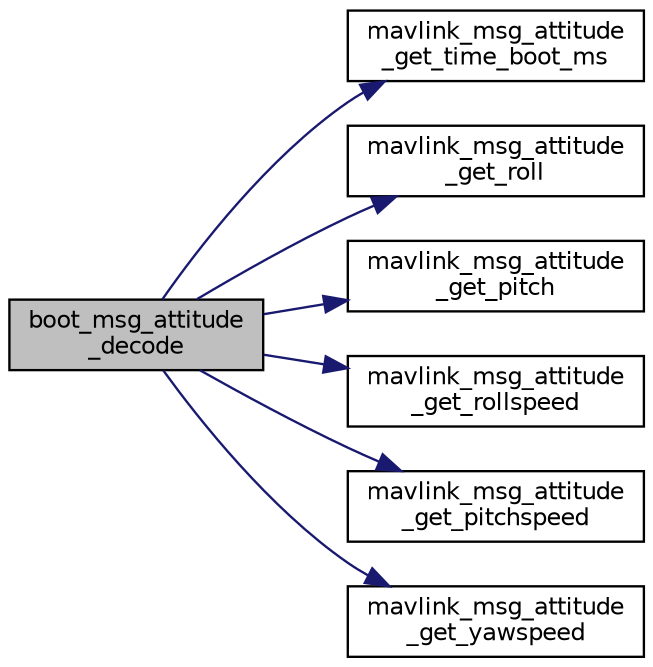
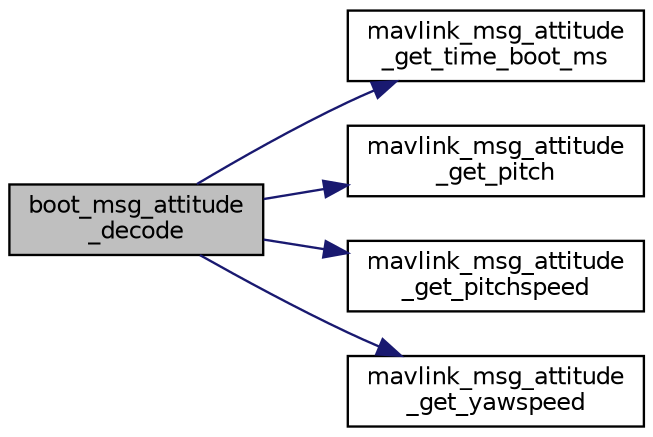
(496, 161) -> none
(496, 391) -> none
